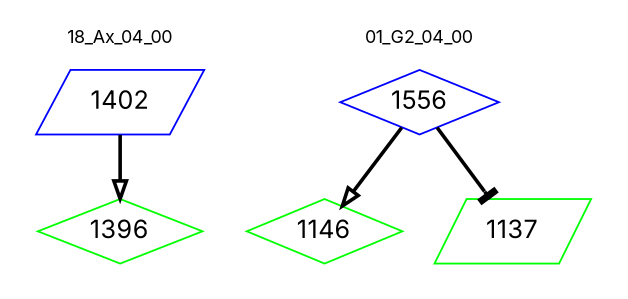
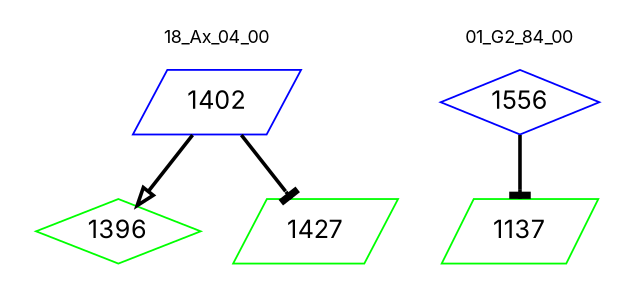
(420, 39) -> (520, 39)
none -> (316, 231)
(325, 231) -> none
